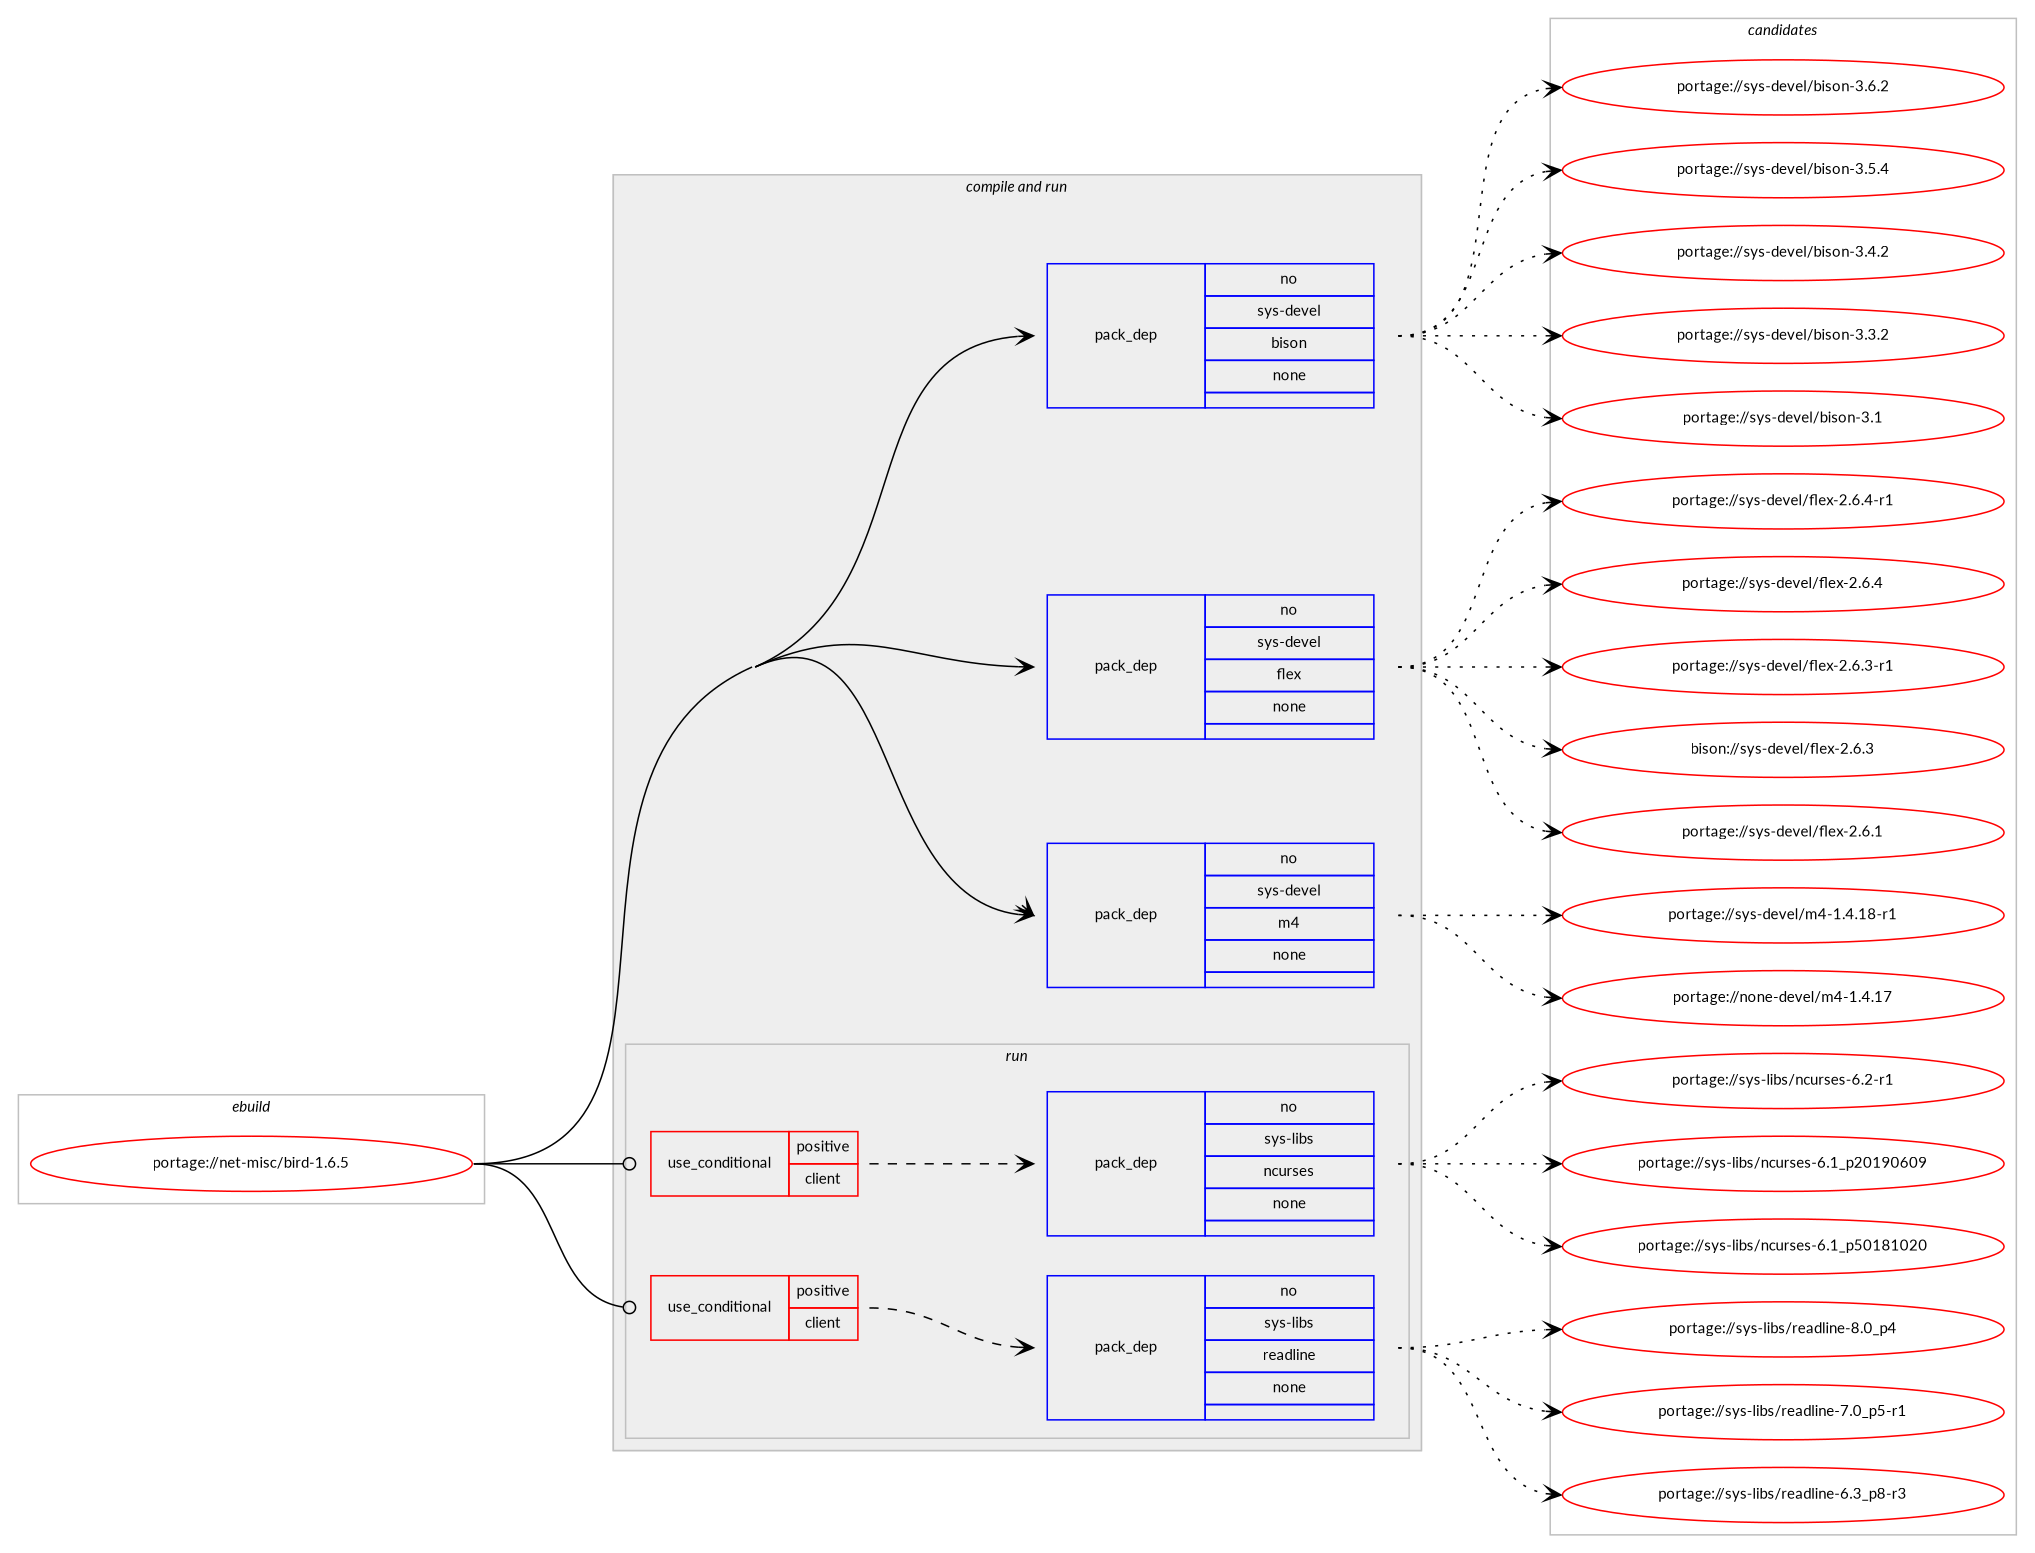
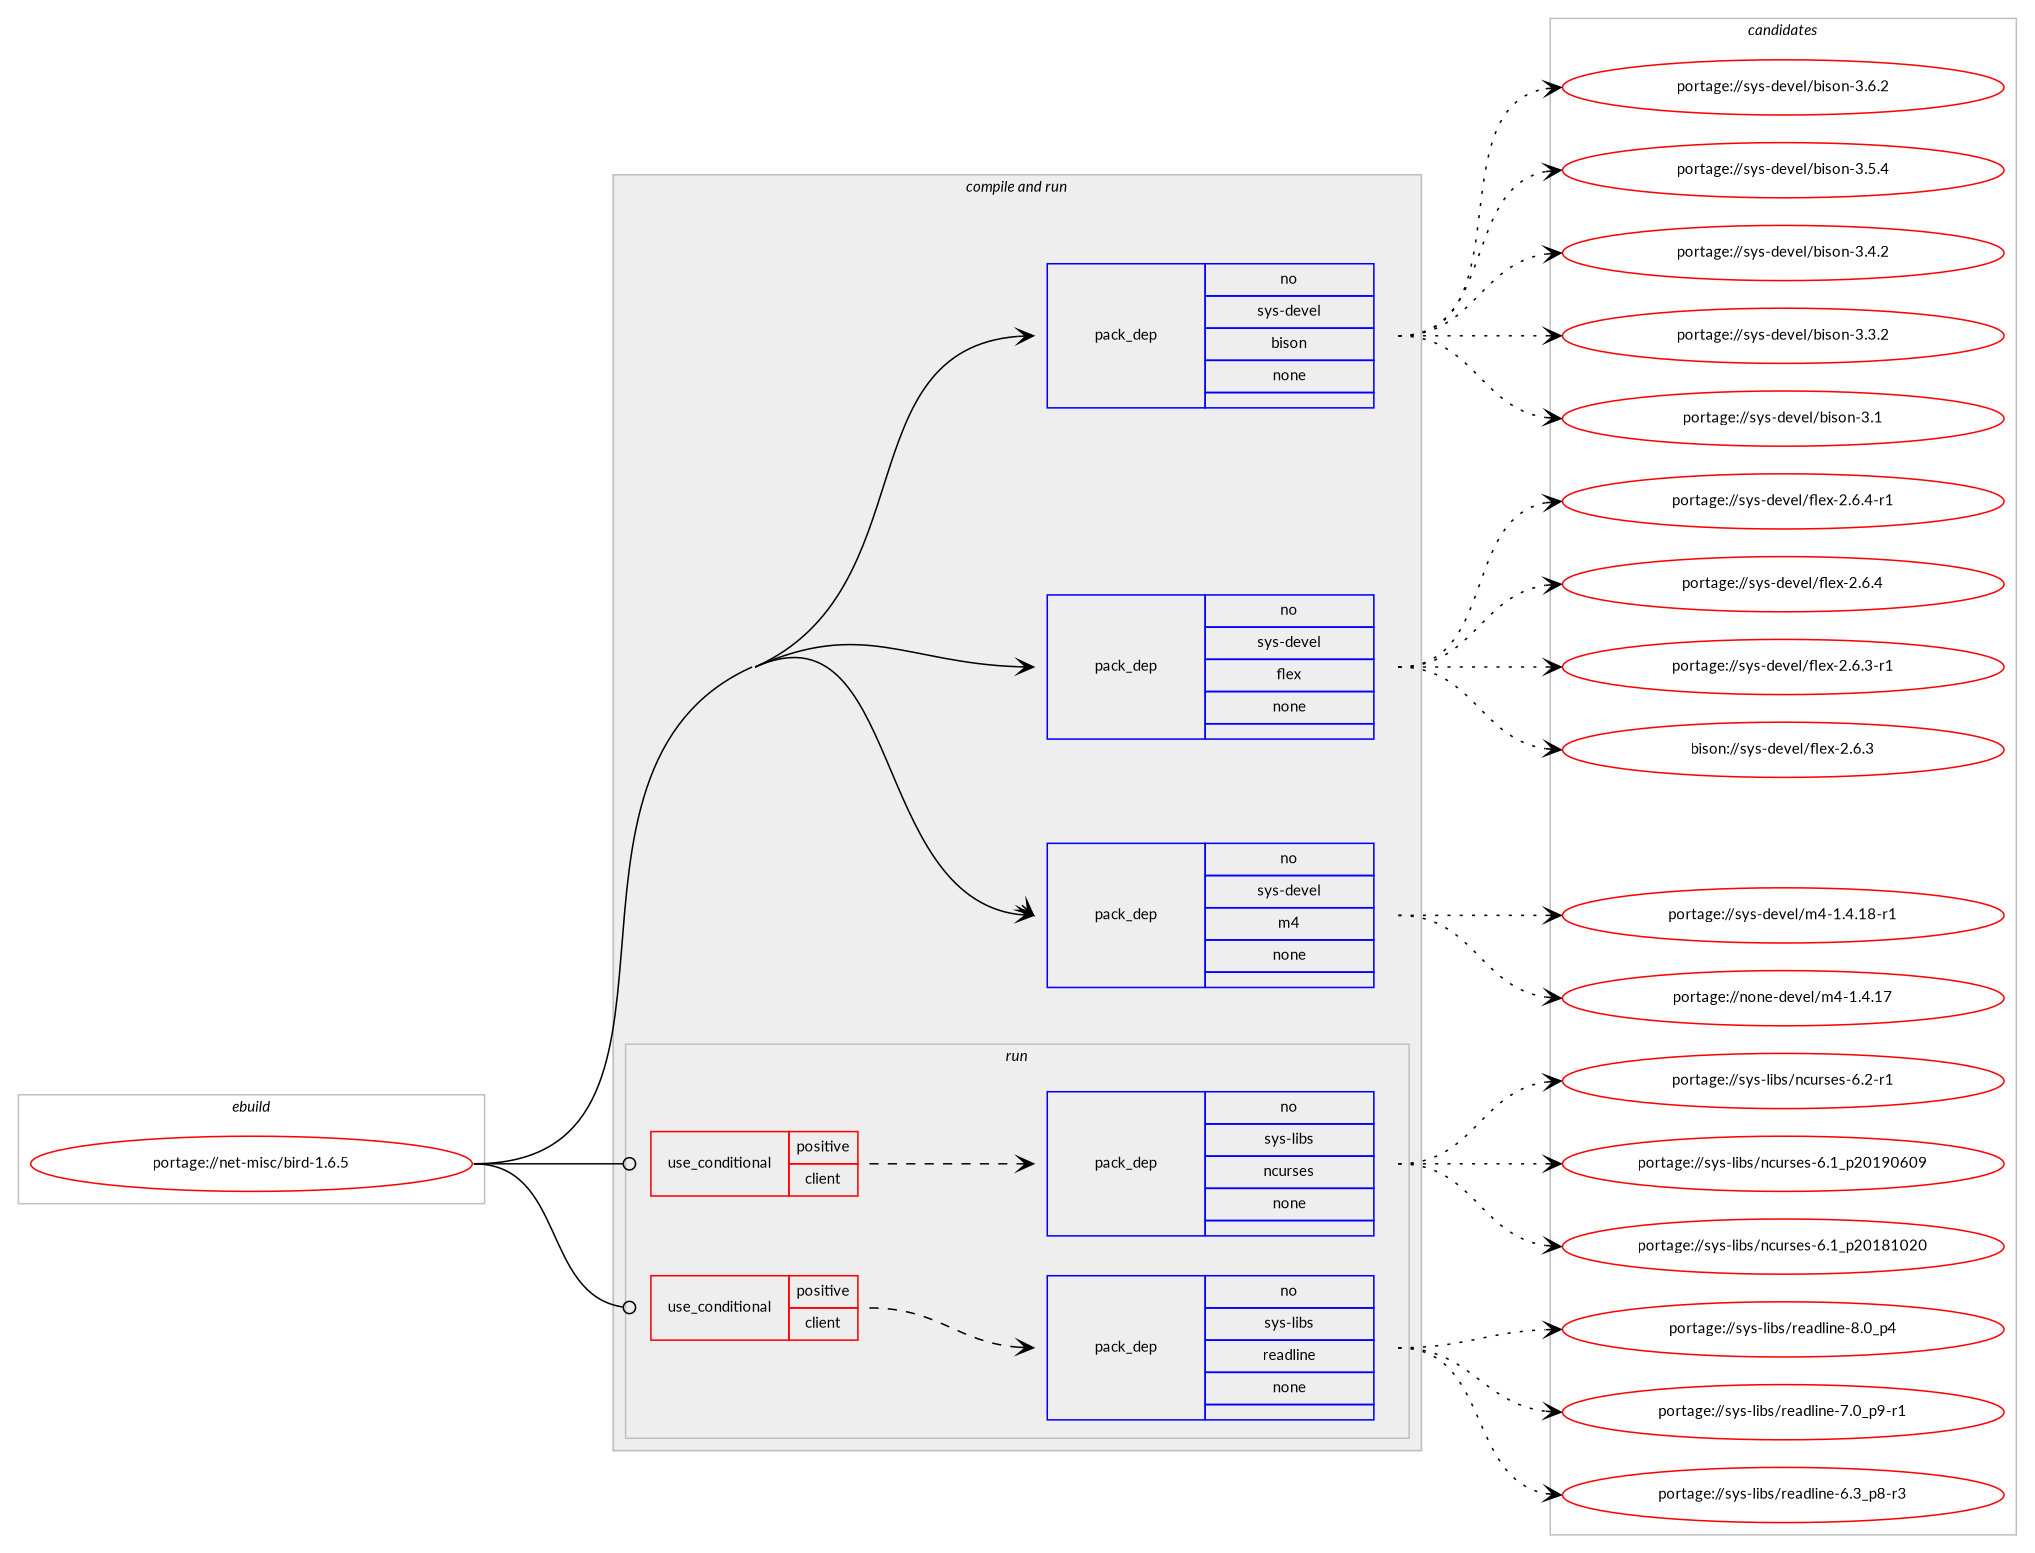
(1783, 833) -> none
(1783, 1247) -> (1783, 1247)
(1783, 1412) -> (1783, 1412)
